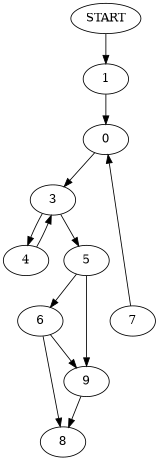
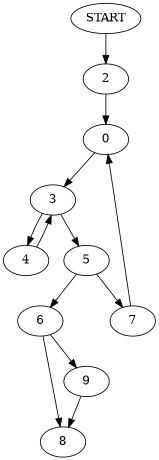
(106, 79) -> (106, 79)
(87, 317) -> (107, 287)
